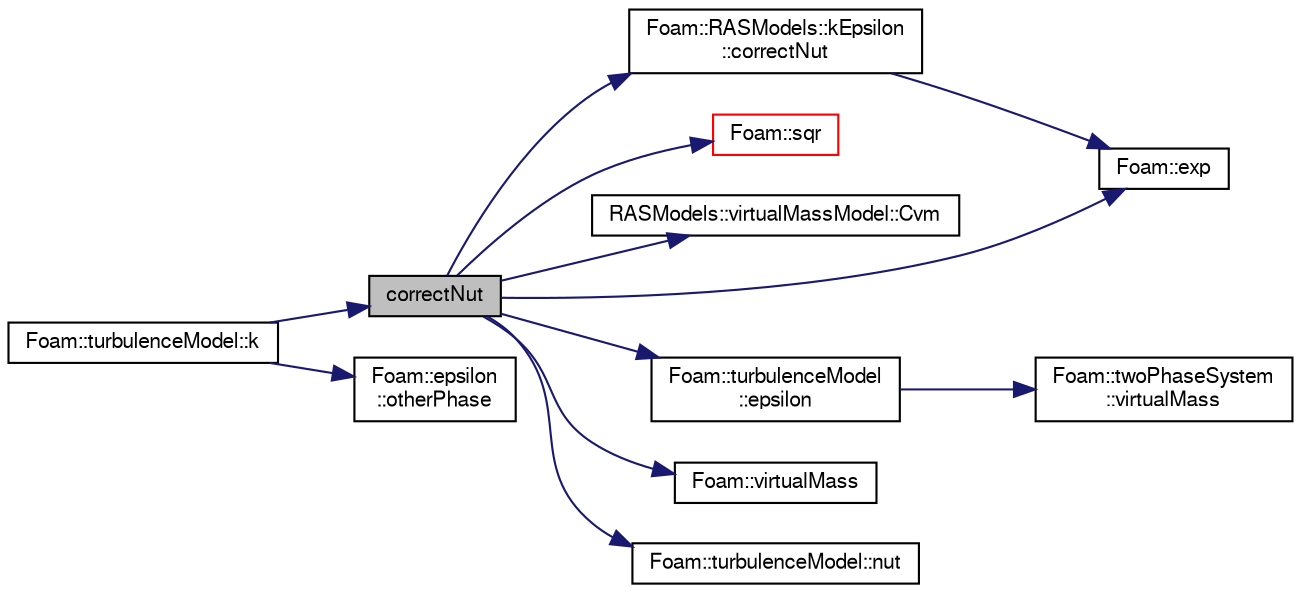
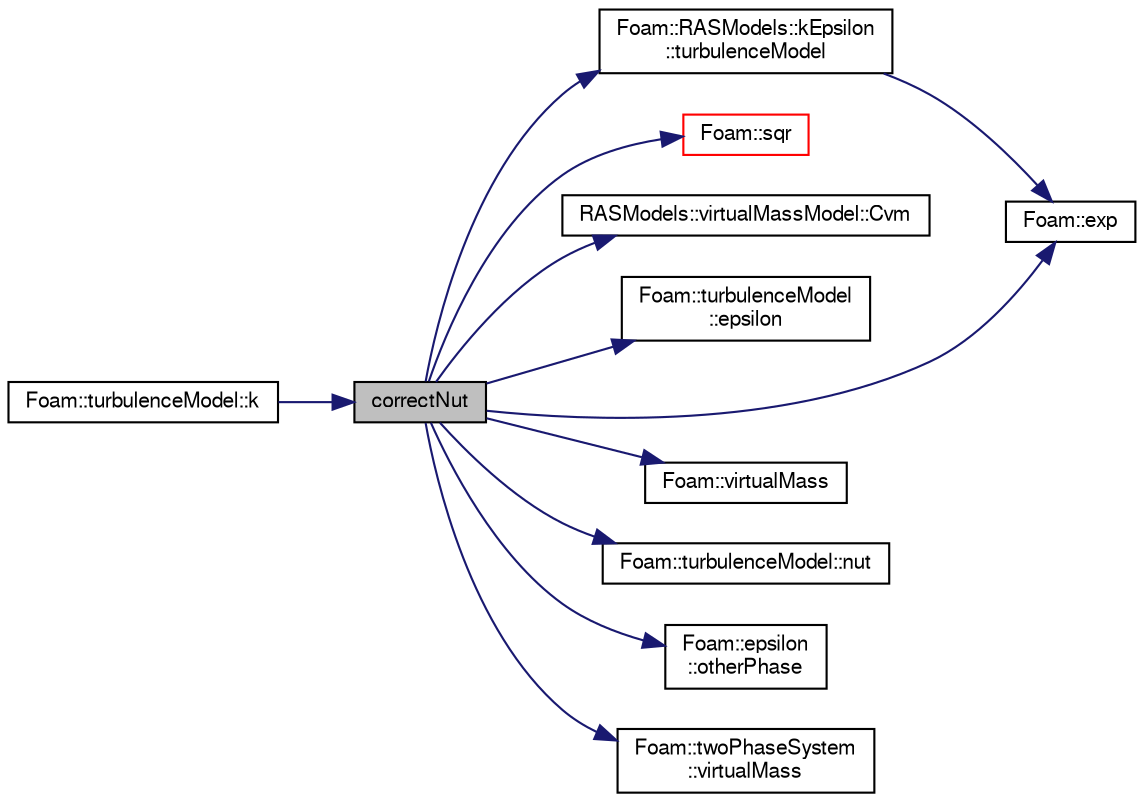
(776, 41) -> (746, 41)
(301, 368) -> (513, 557)
(957, 389) -> (480, 596)
